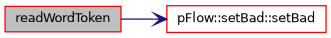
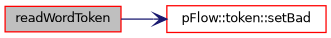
(246, 19) -> (246, 19)
